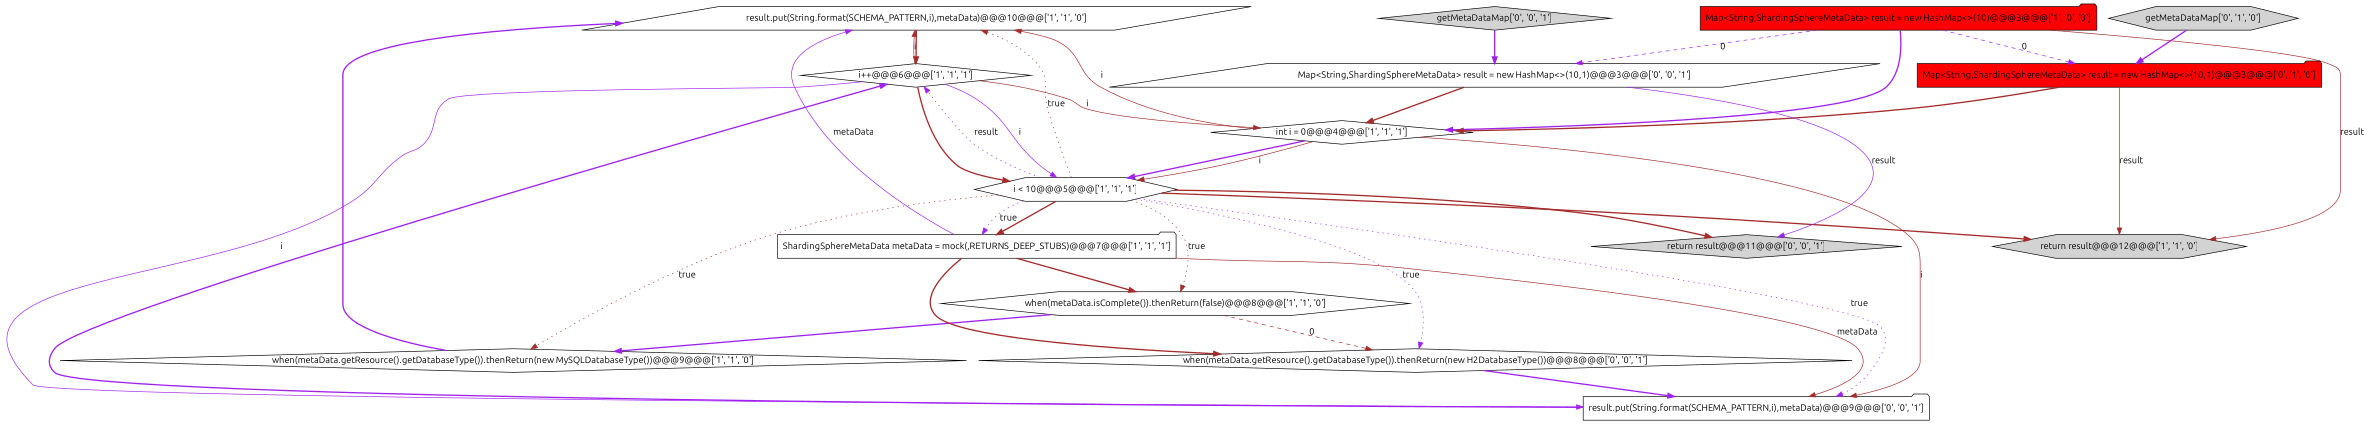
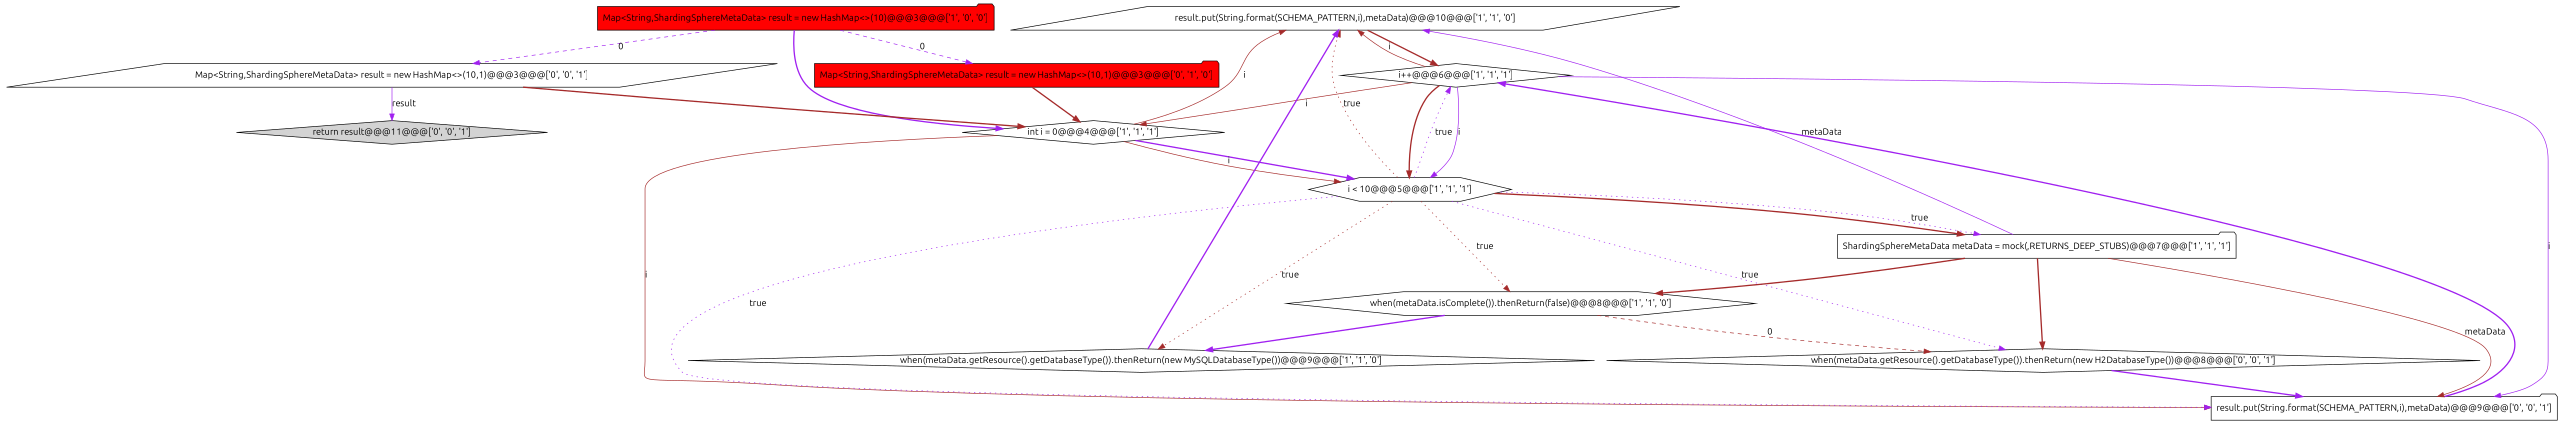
(1495, 18) -> none
(2203, 18) -> none
(986, 132) -> (1444, 132)
(1441, 200) -> none
(2119, 246) -> none
